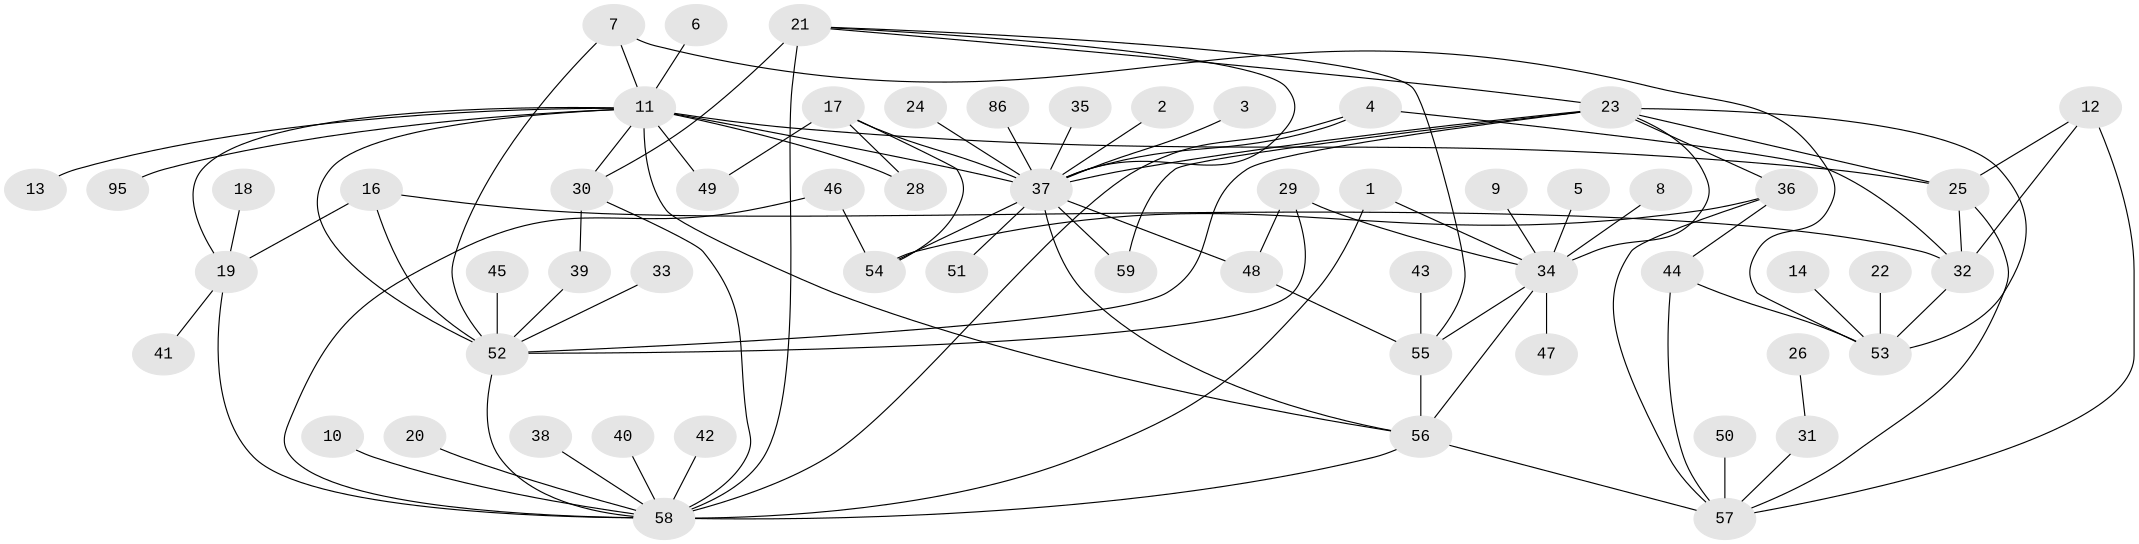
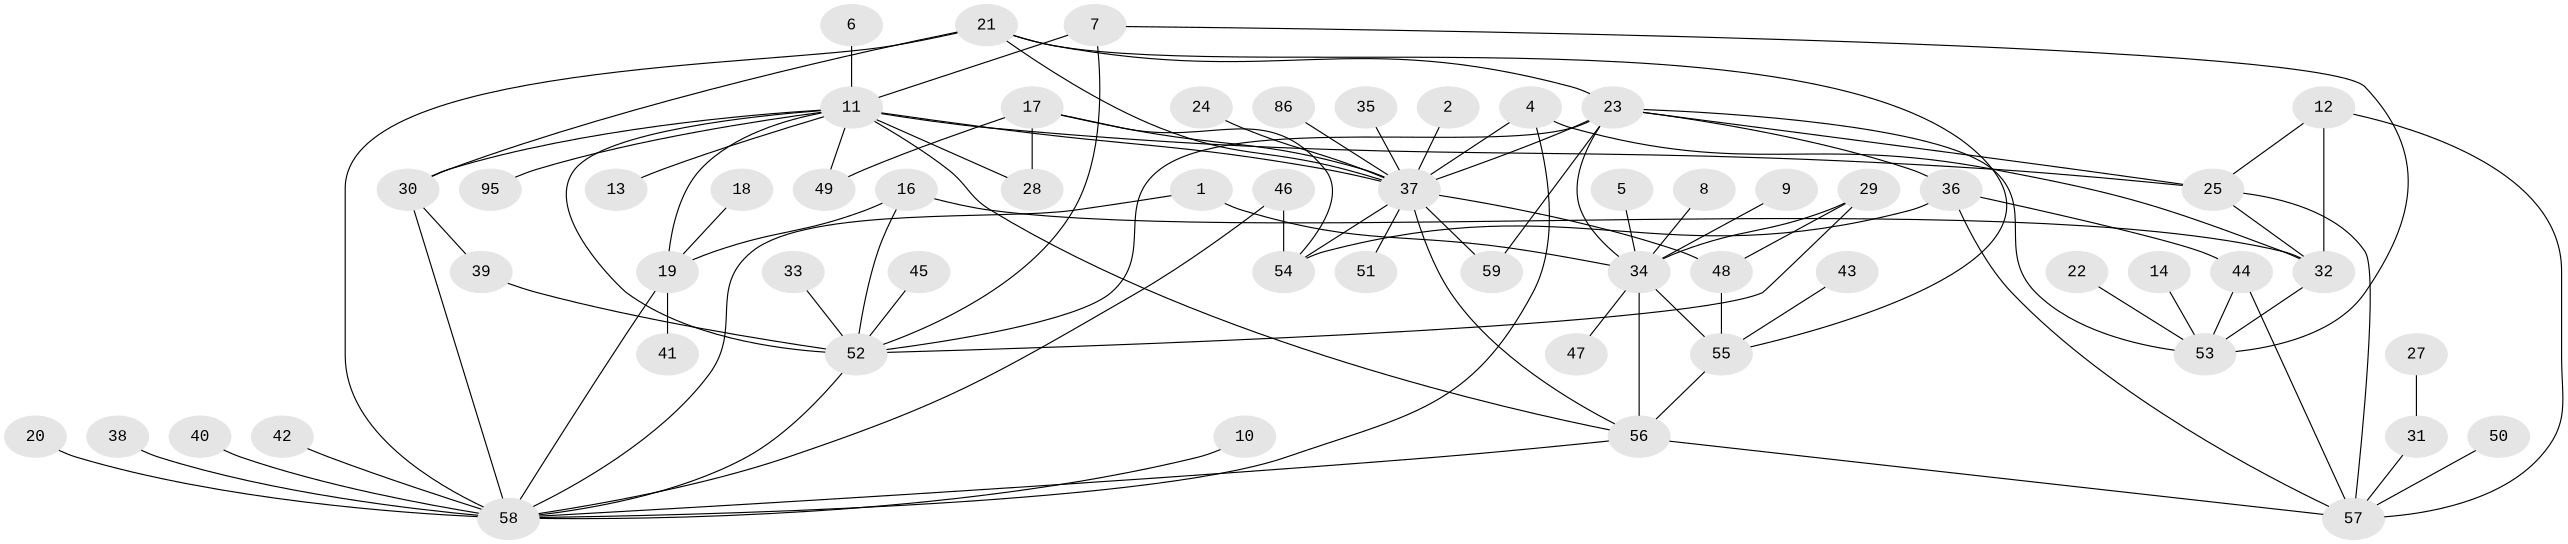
(1245, 107) -> none
(1798, 354) -> (2416, 354)
